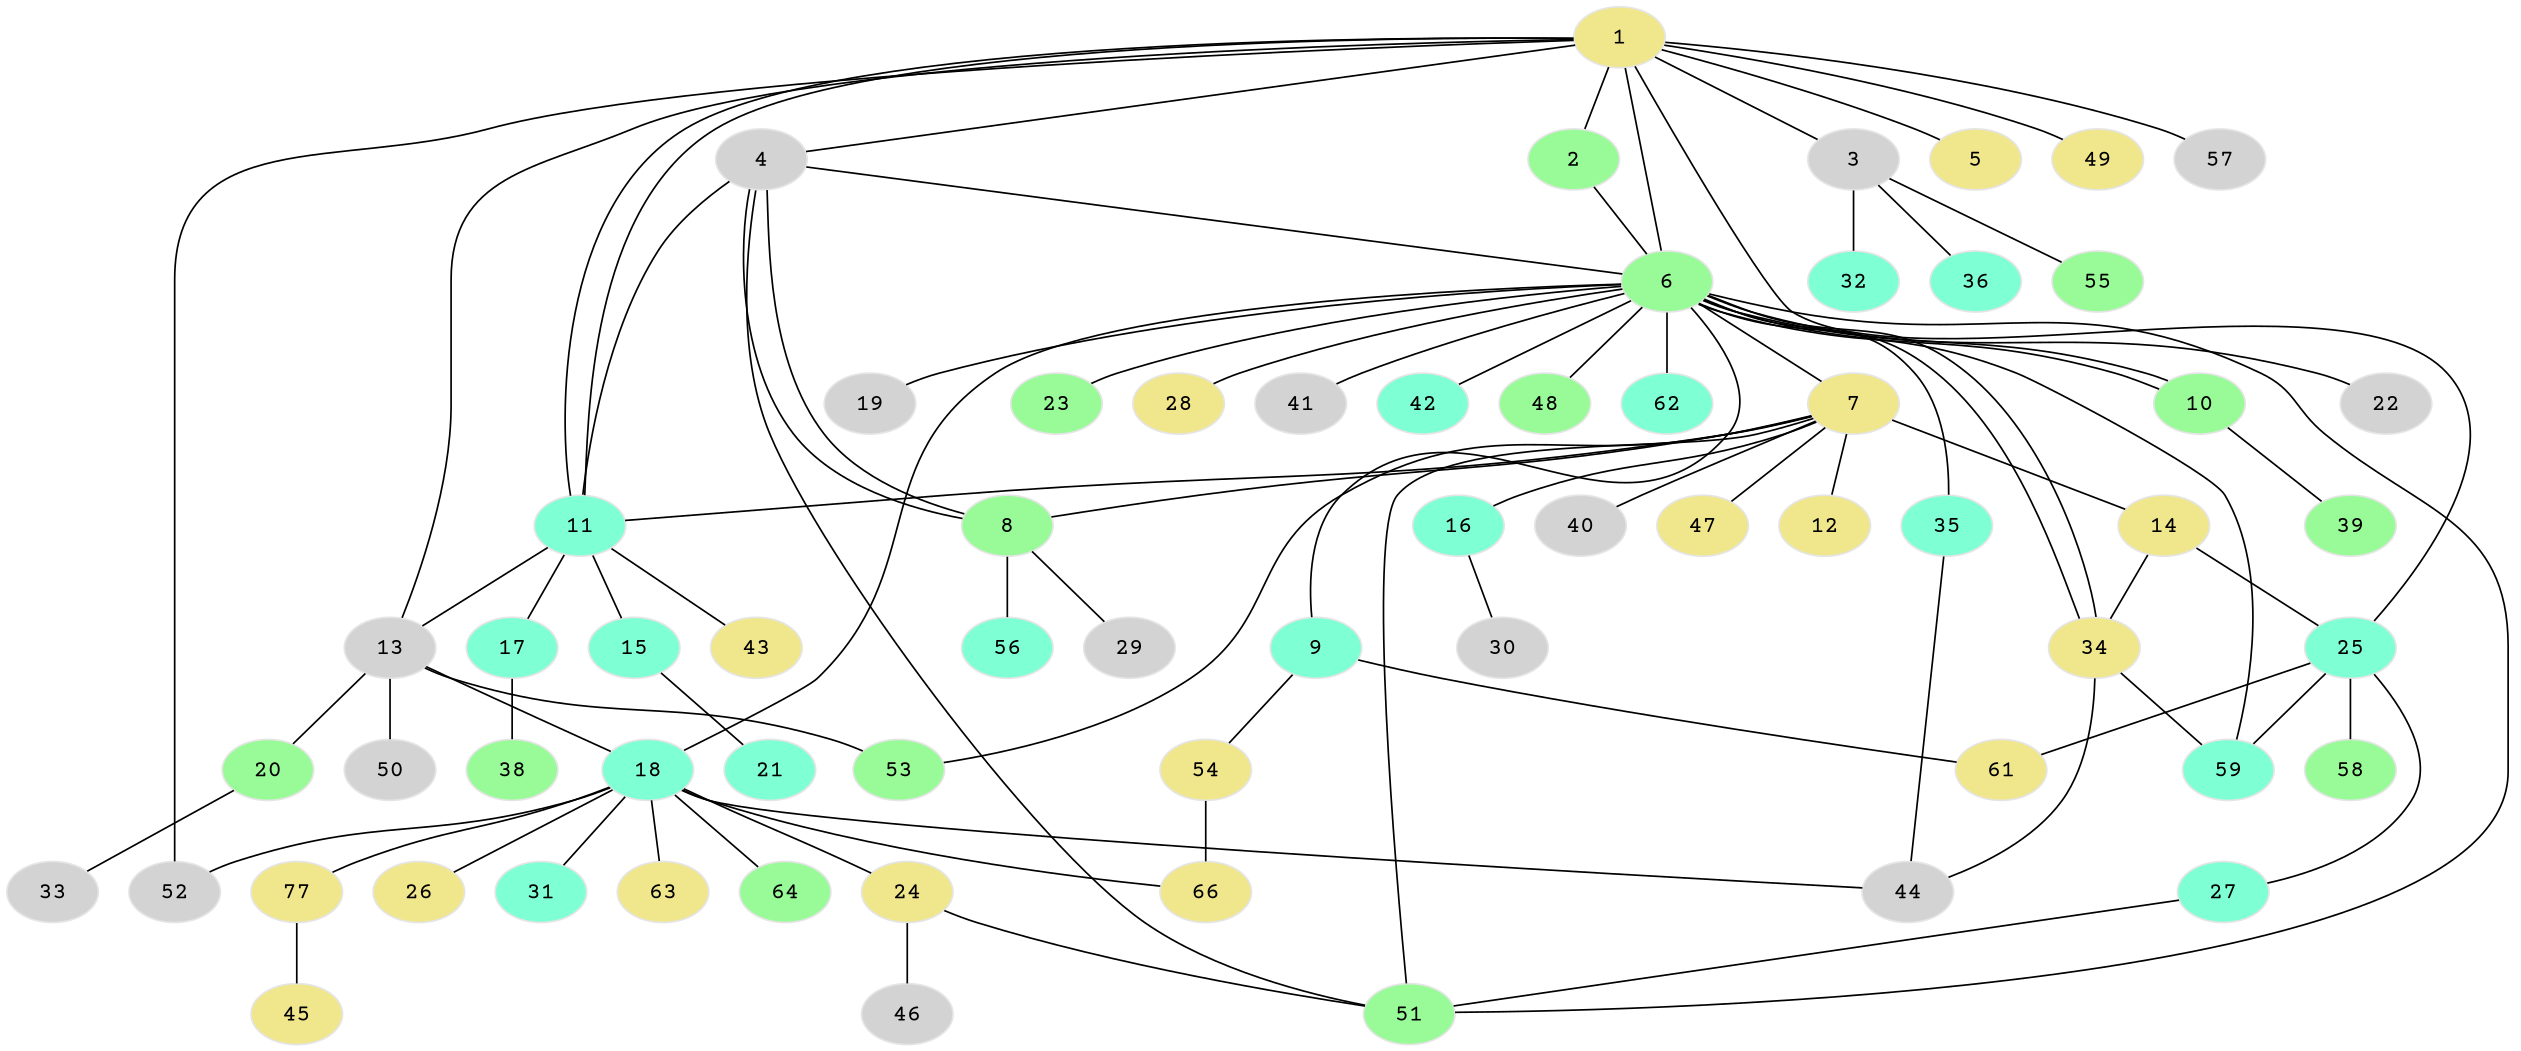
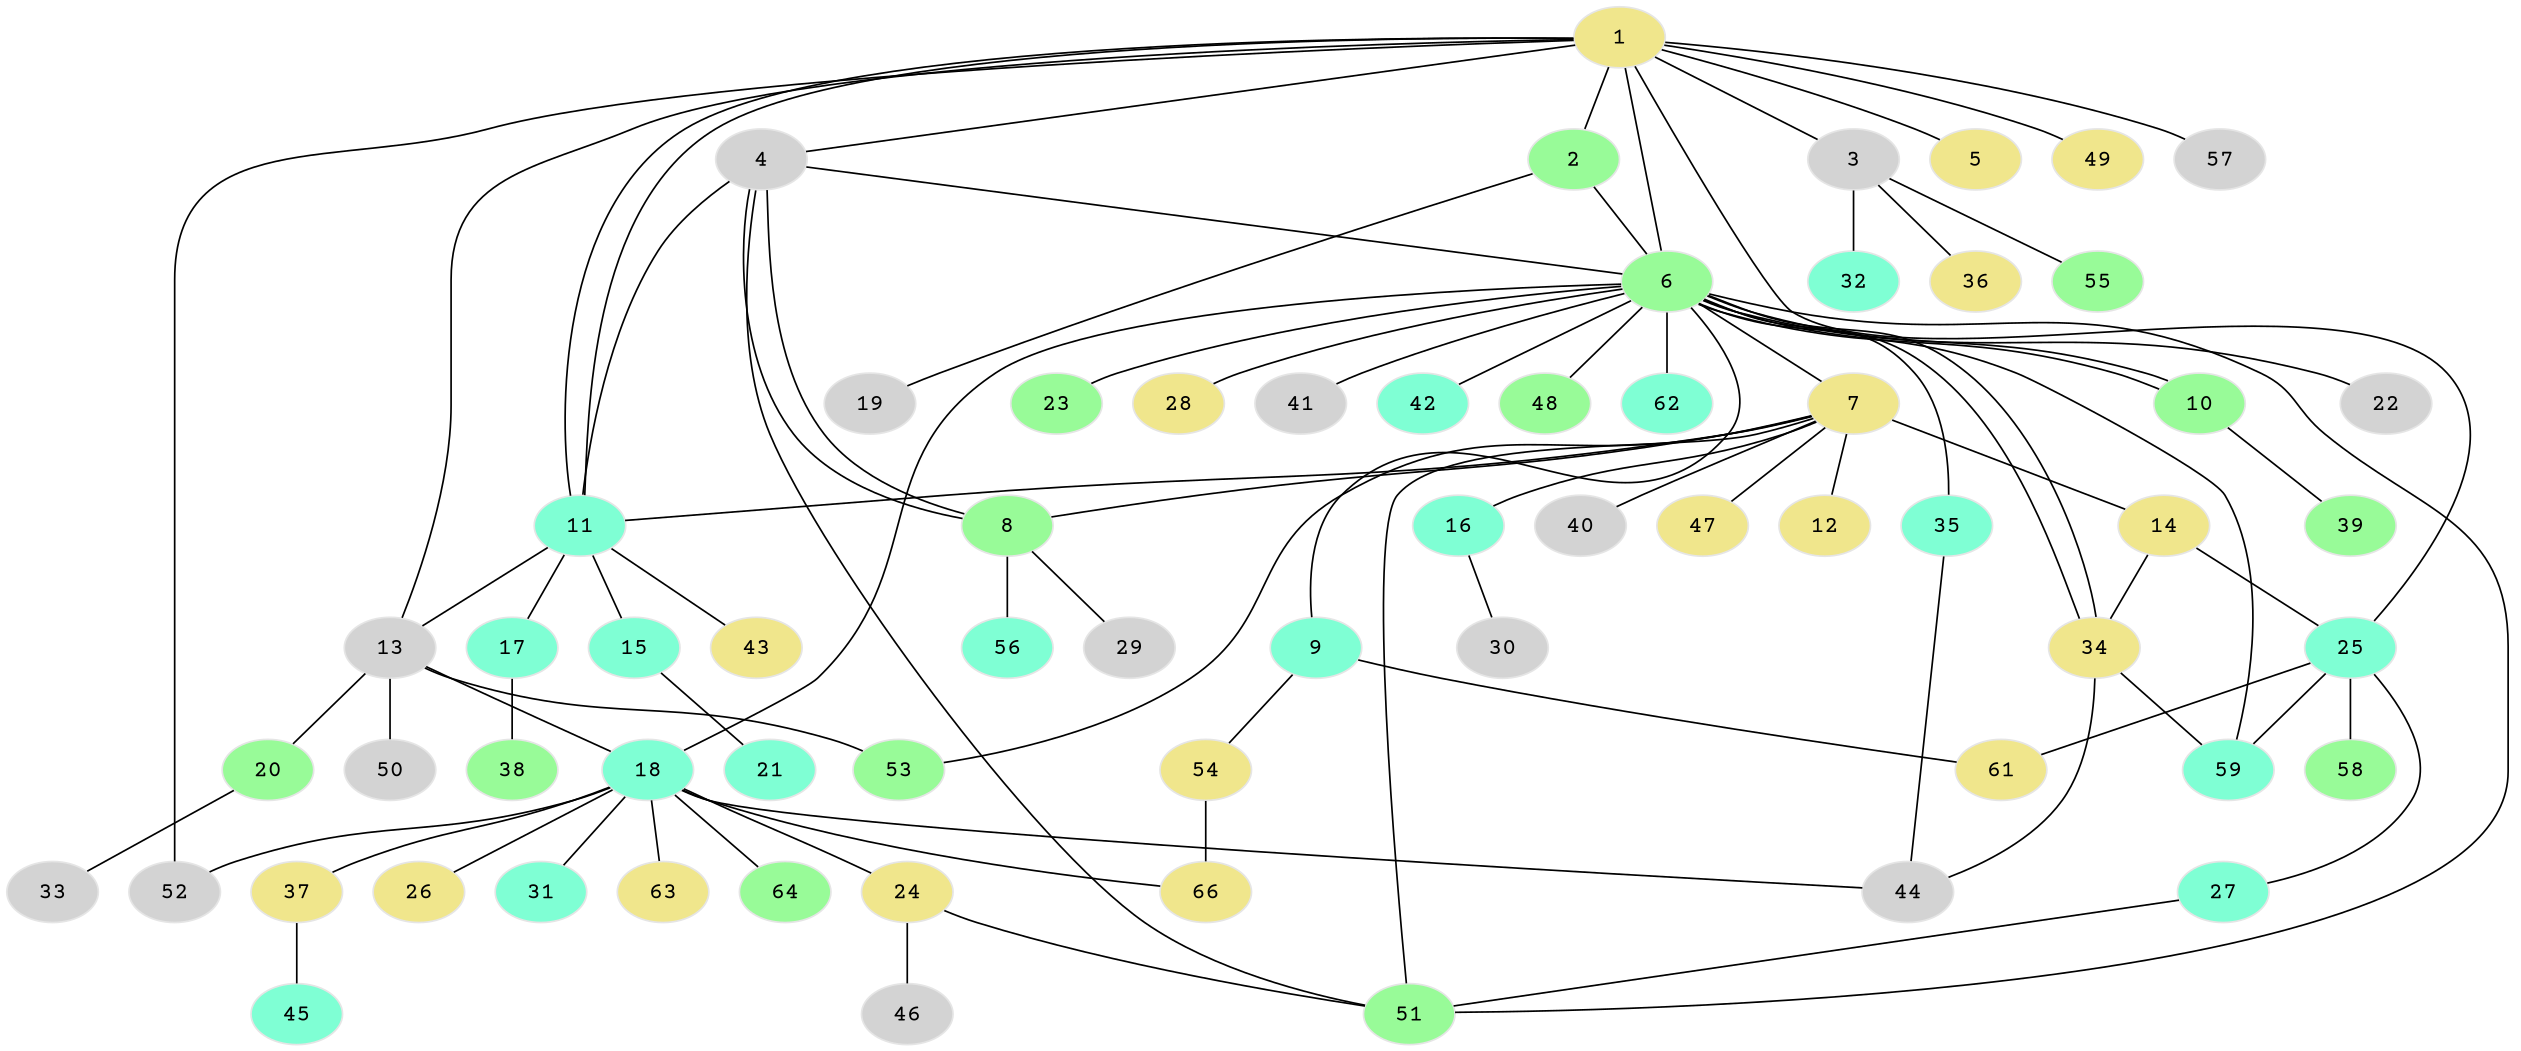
(1976, 282) -> (1976, 282)
(1260, 314) -> (1218, 275)
(297, 892) -> (297, 892)
(297, 1014) -> (297, 1014)
